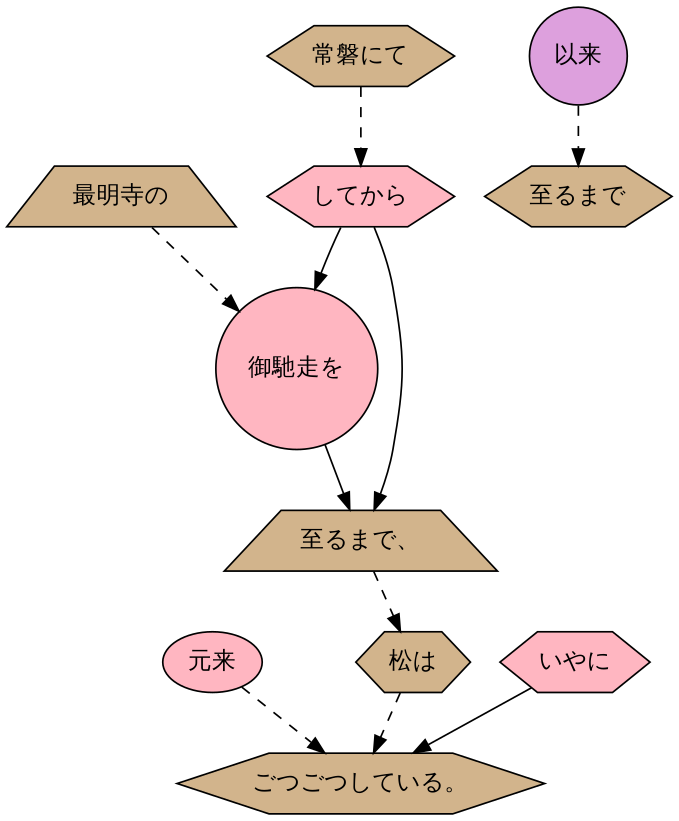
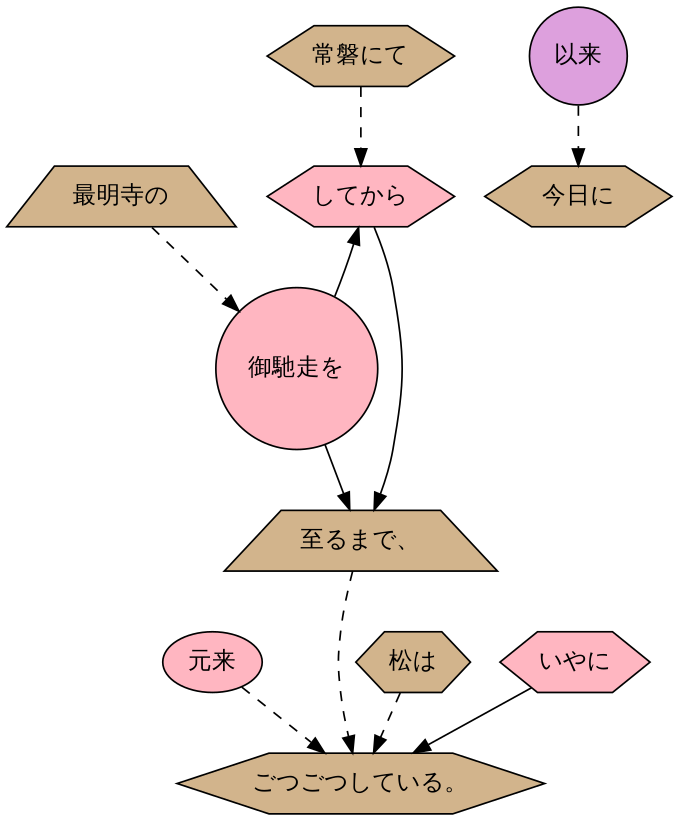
(578, 196) -> (578, 196)
(330, 250) -> (345, 270)
(384, 594) -> (339, 654)
